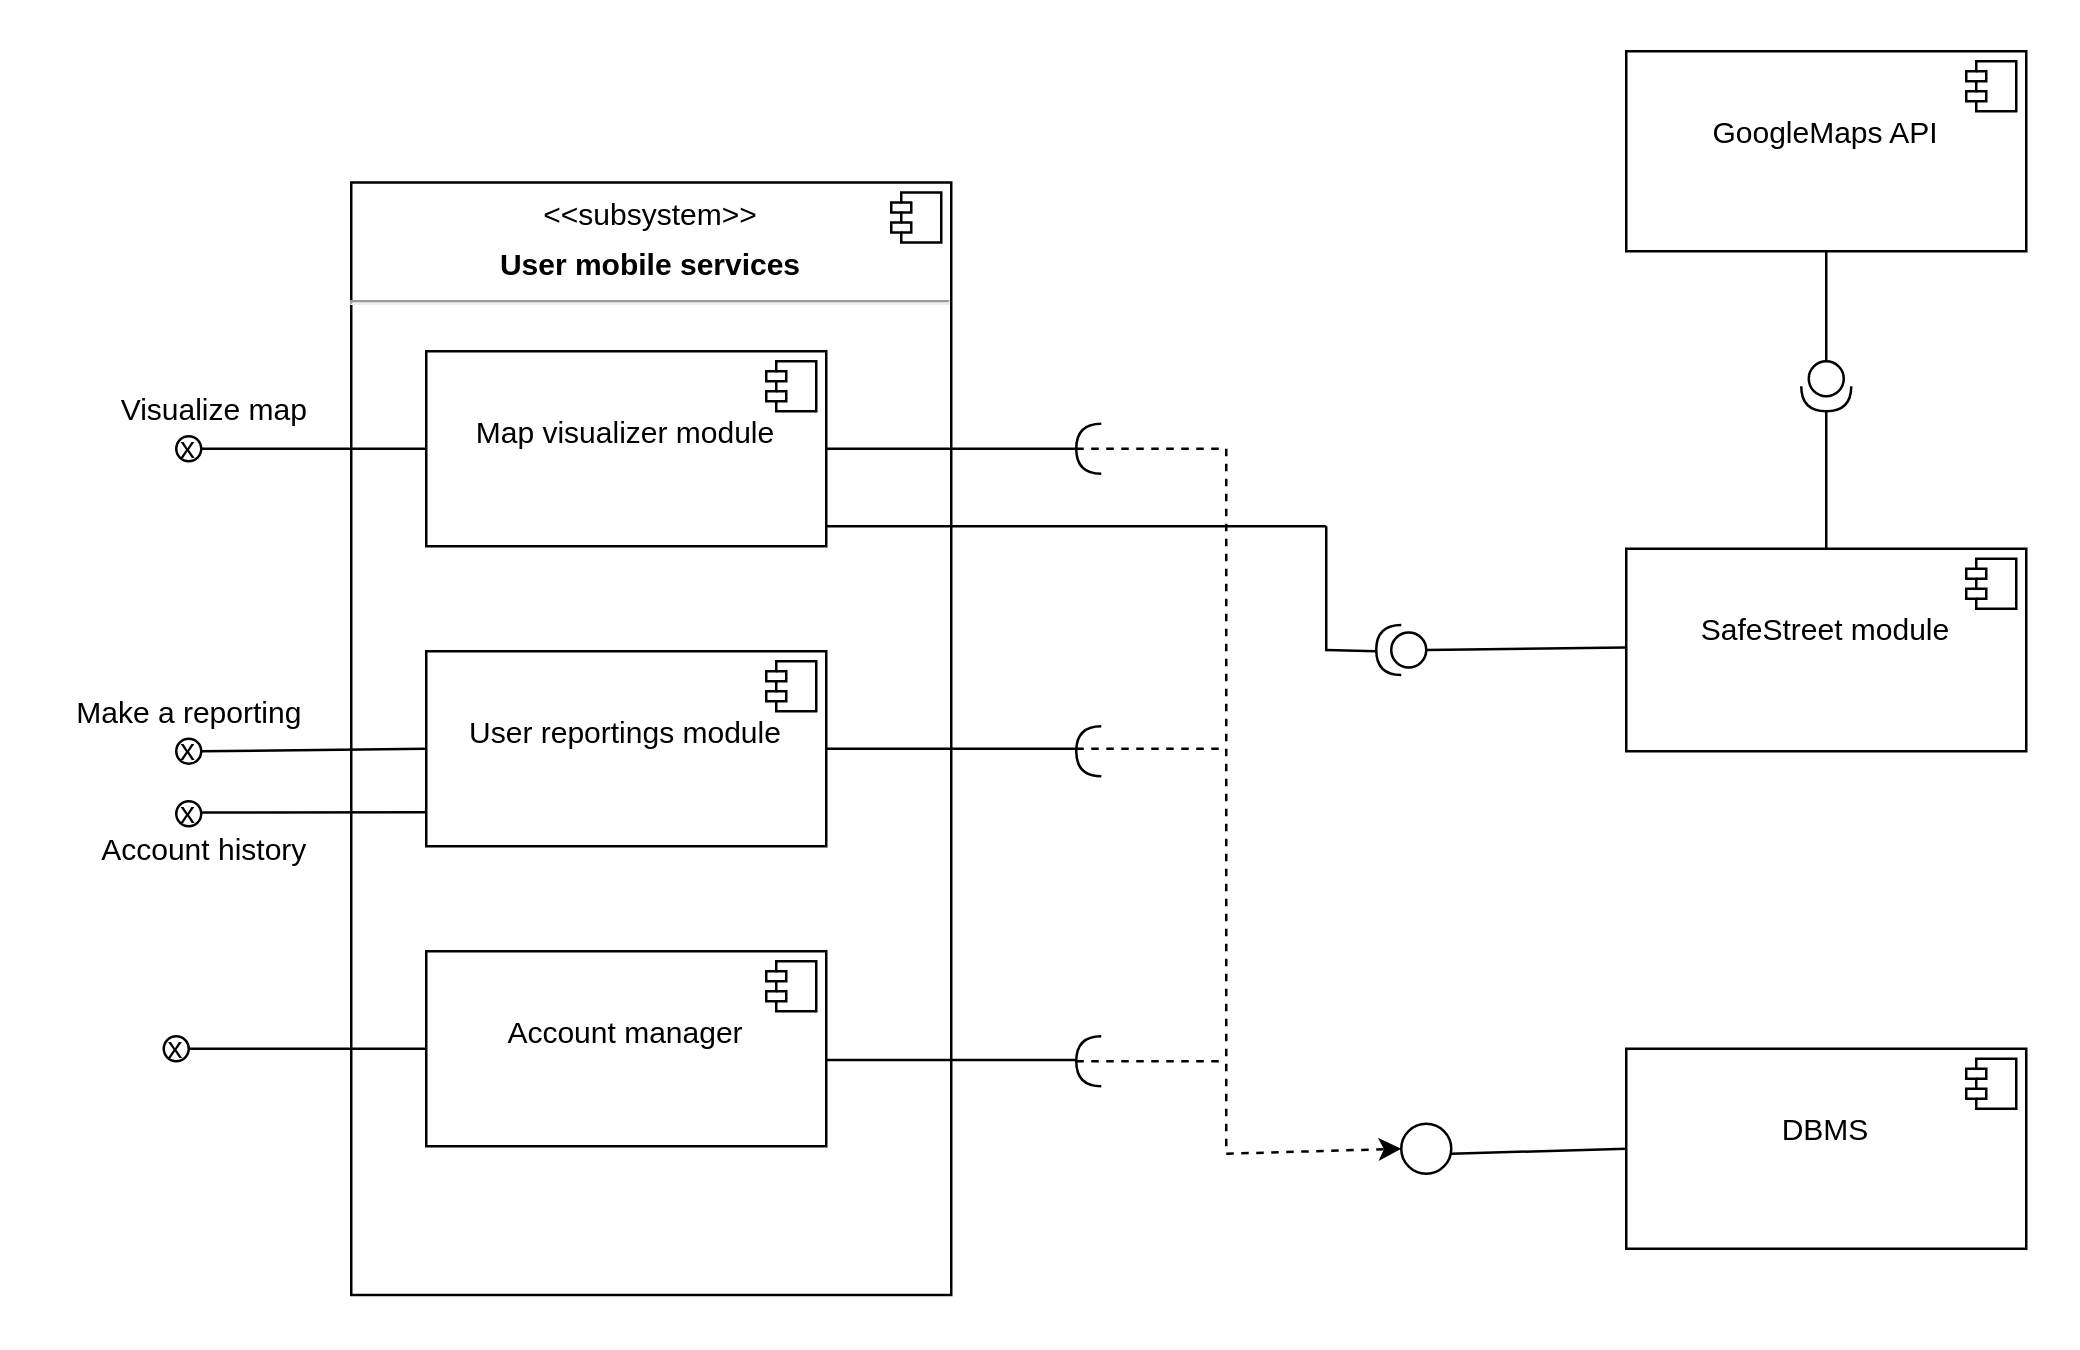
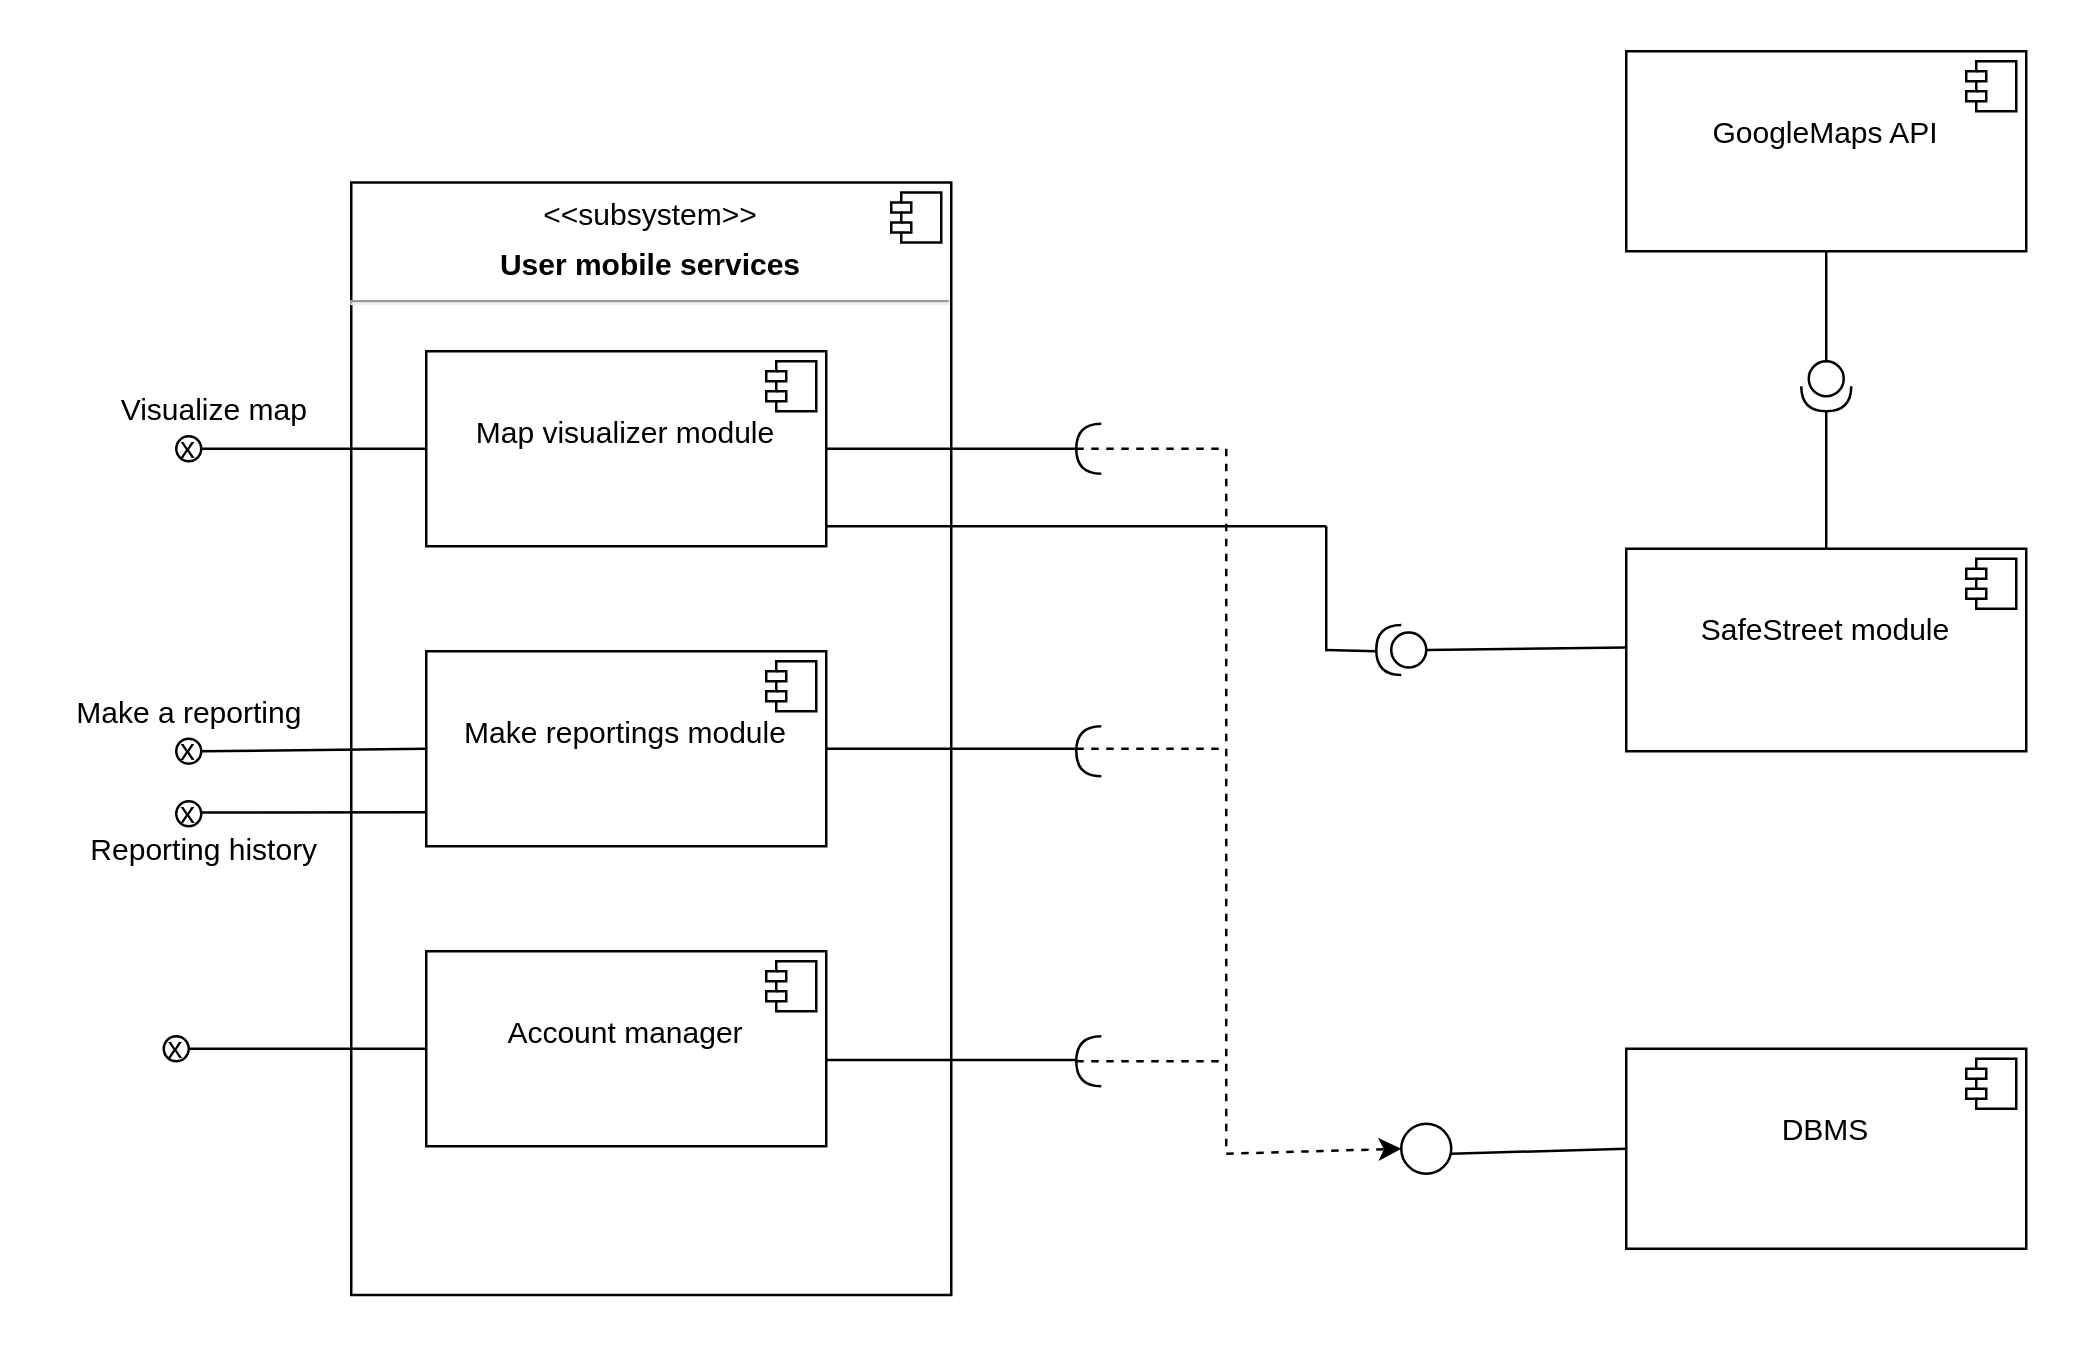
(626, 651) -> (626, 651)
(205, 851) -> (205, 851)
